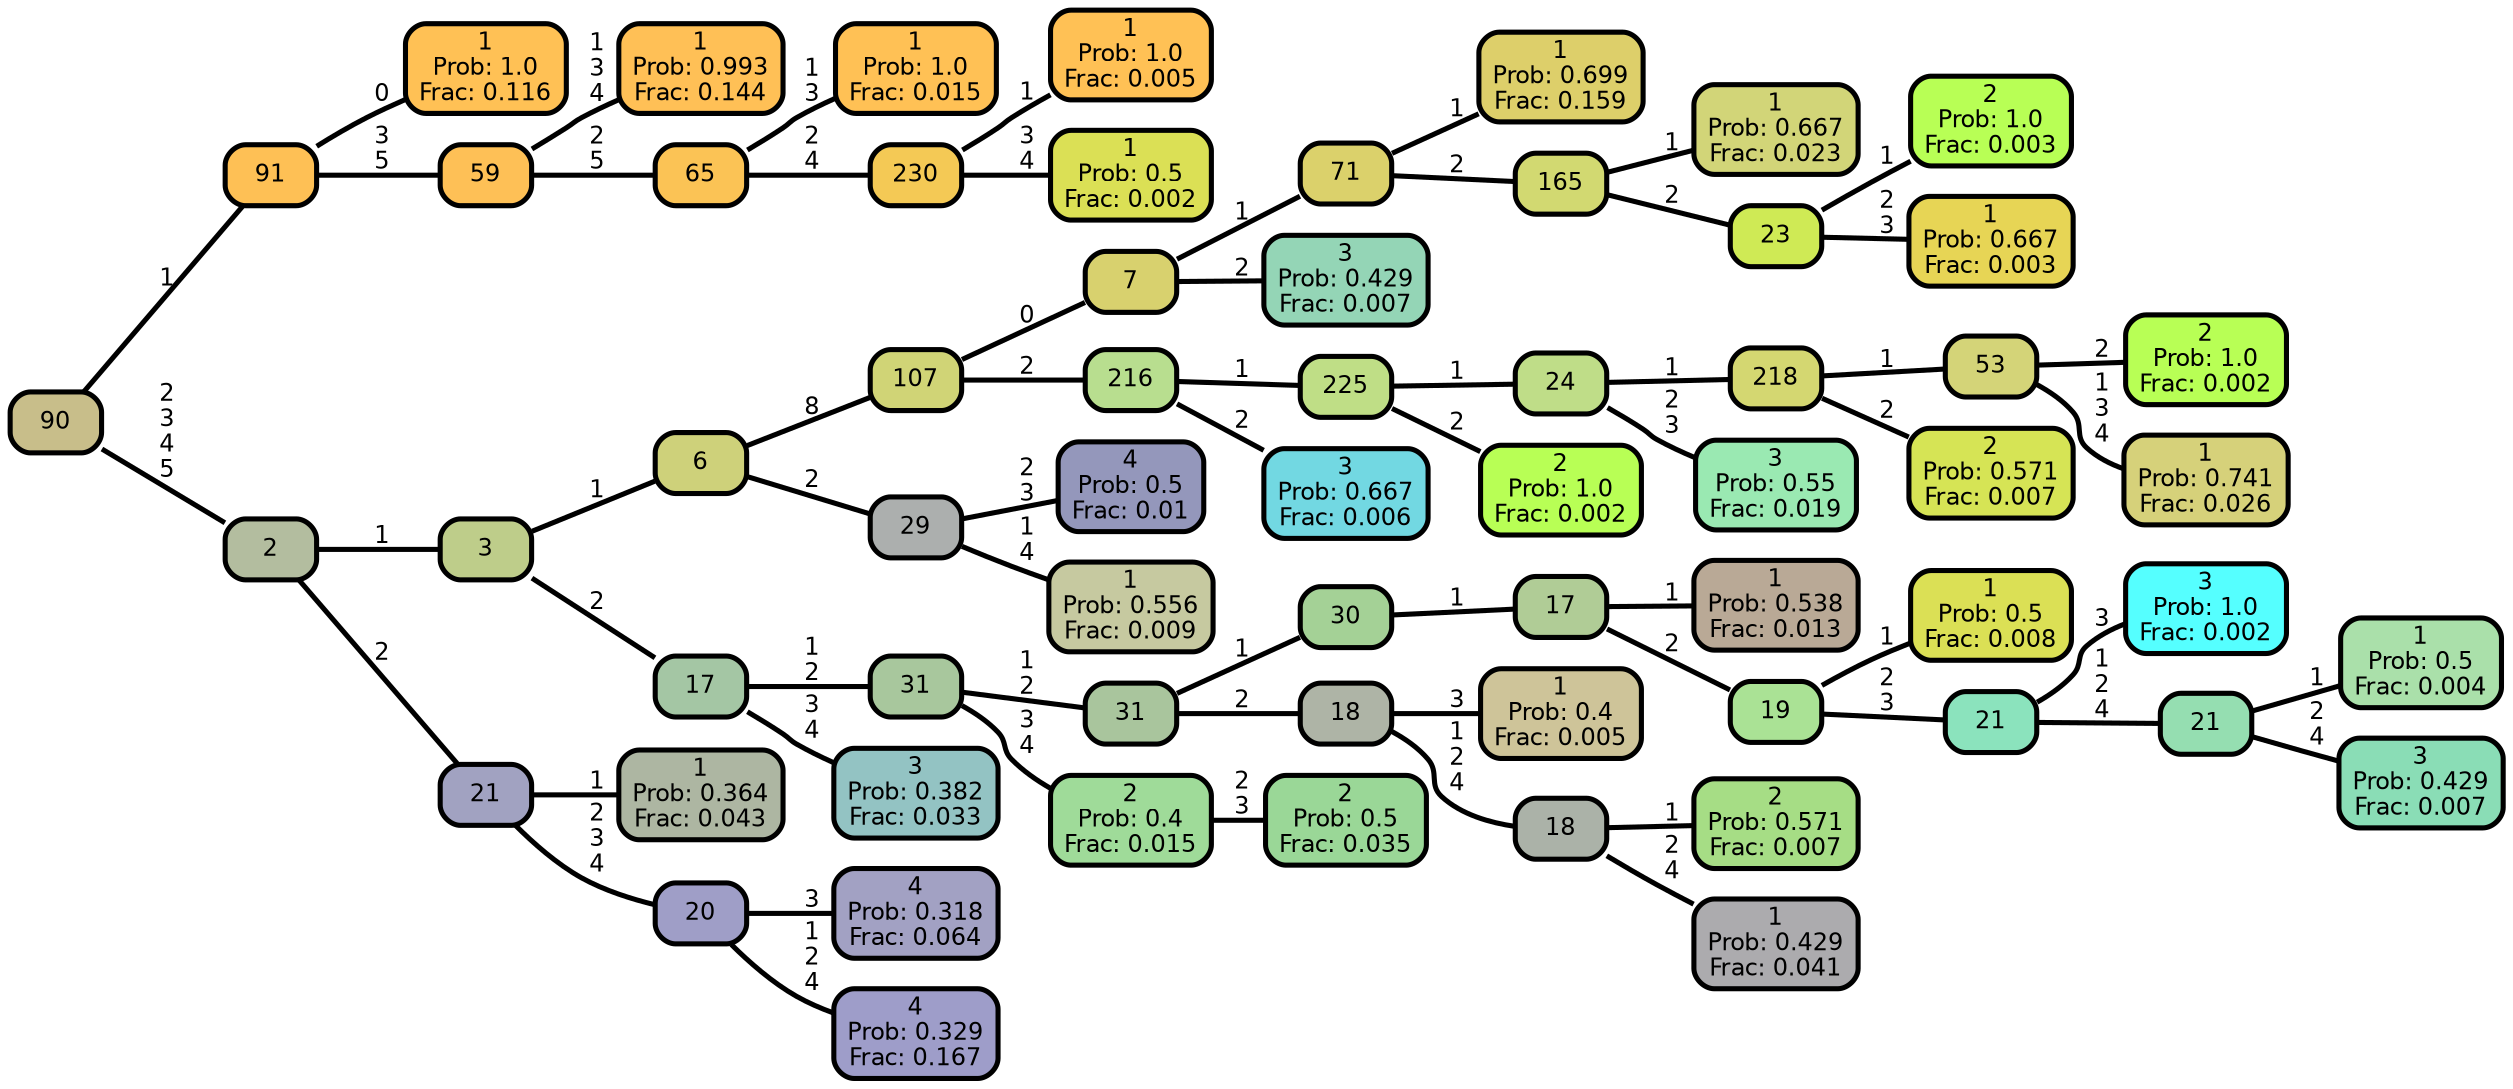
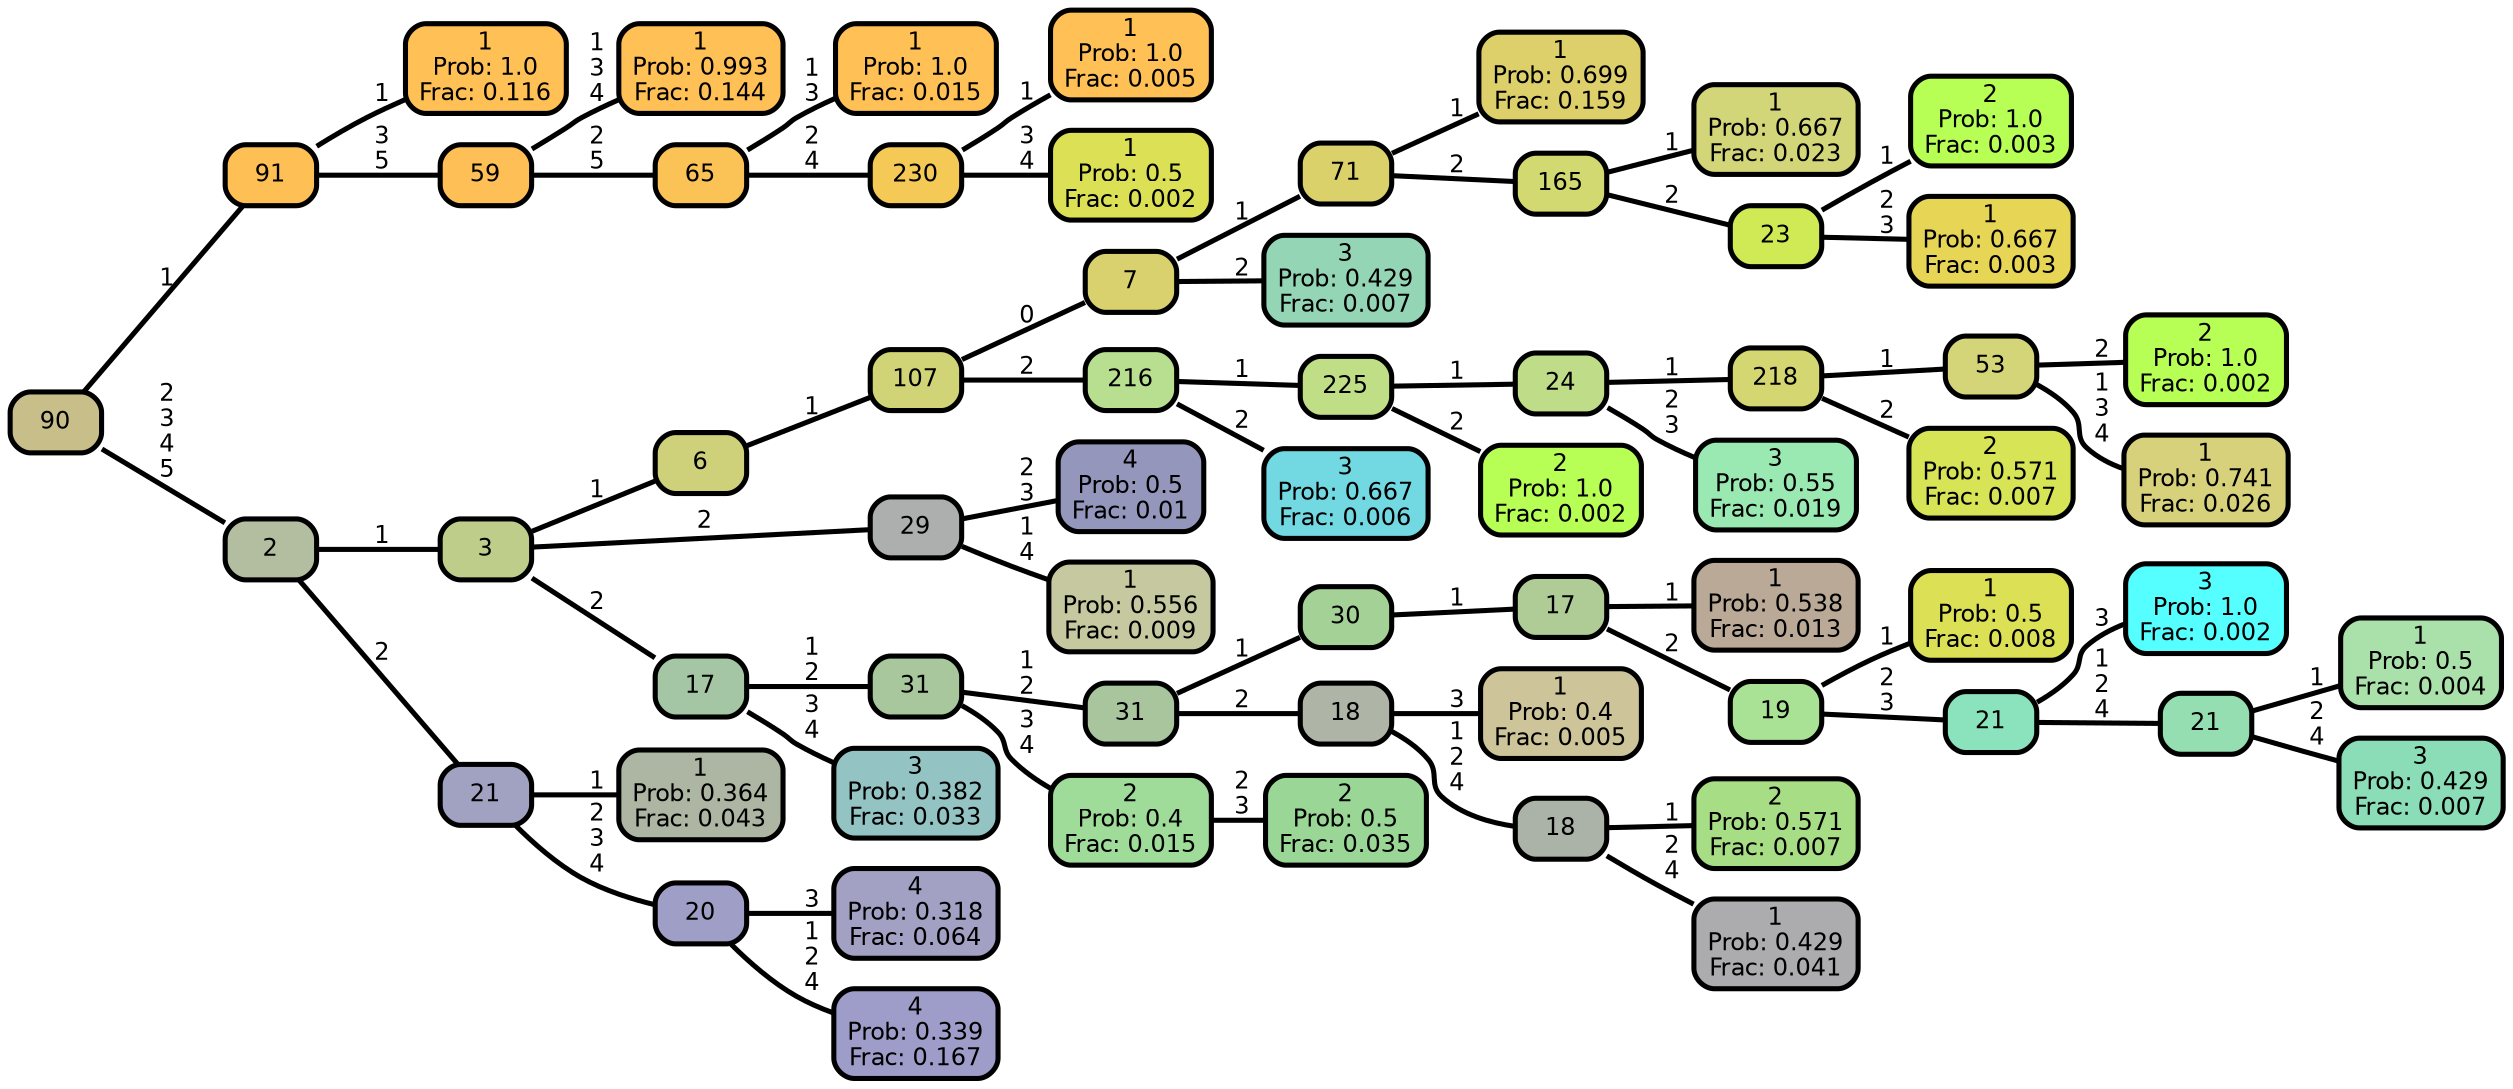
(378, 95) -> (378, 95)
(808, 408) -> (808, 408)
(808, 495) -> (701, 538)
(916, 1034) -> (916, 1034)
